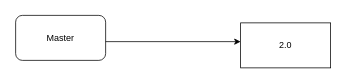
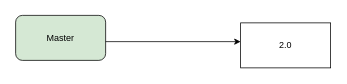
(60, 38) -> (60, 38)
